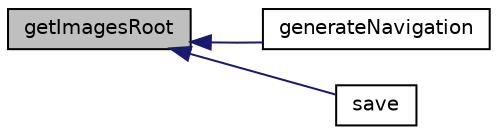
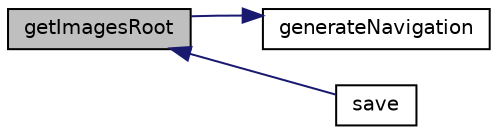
(237, 43) -> (217, 16)
